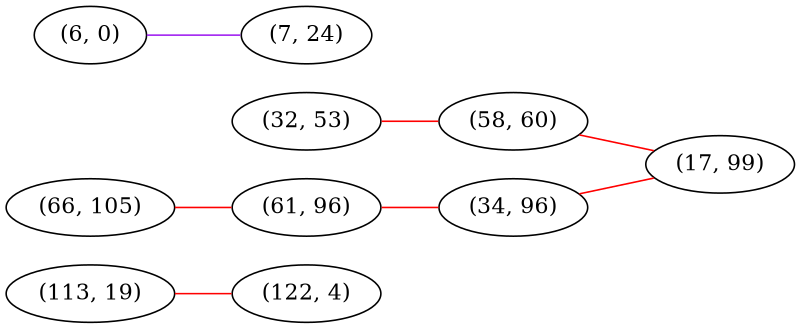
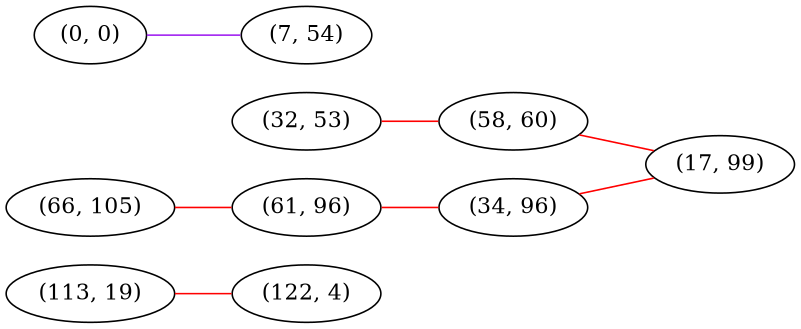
(90, 35) -> (90, 35)
(307, 35) -> (307, 35)
